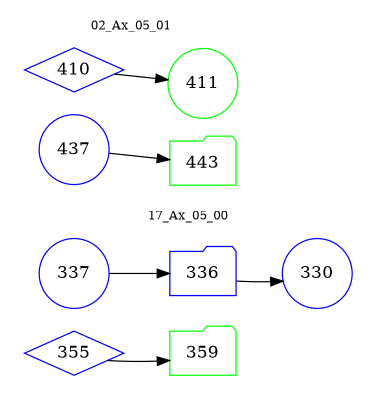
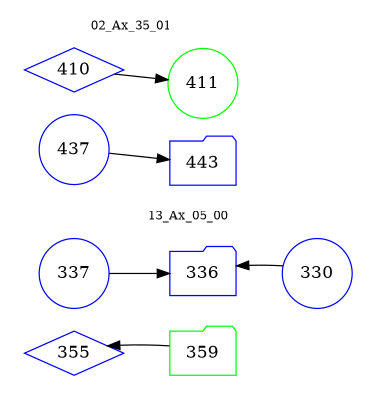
(131, 26) -> (131, 26)
(203, 163) -> (203, 163)
(188, 216) -> (188, 216)
(253, 282) -> (266, 265)
(132, 361) -> (145, 345)
